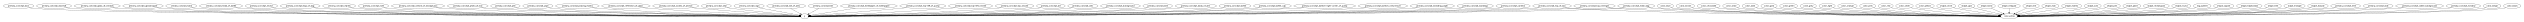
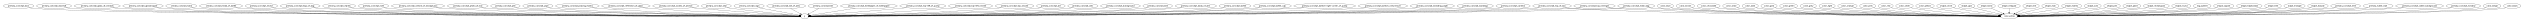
(2378, 6) -> (2378, 6)
